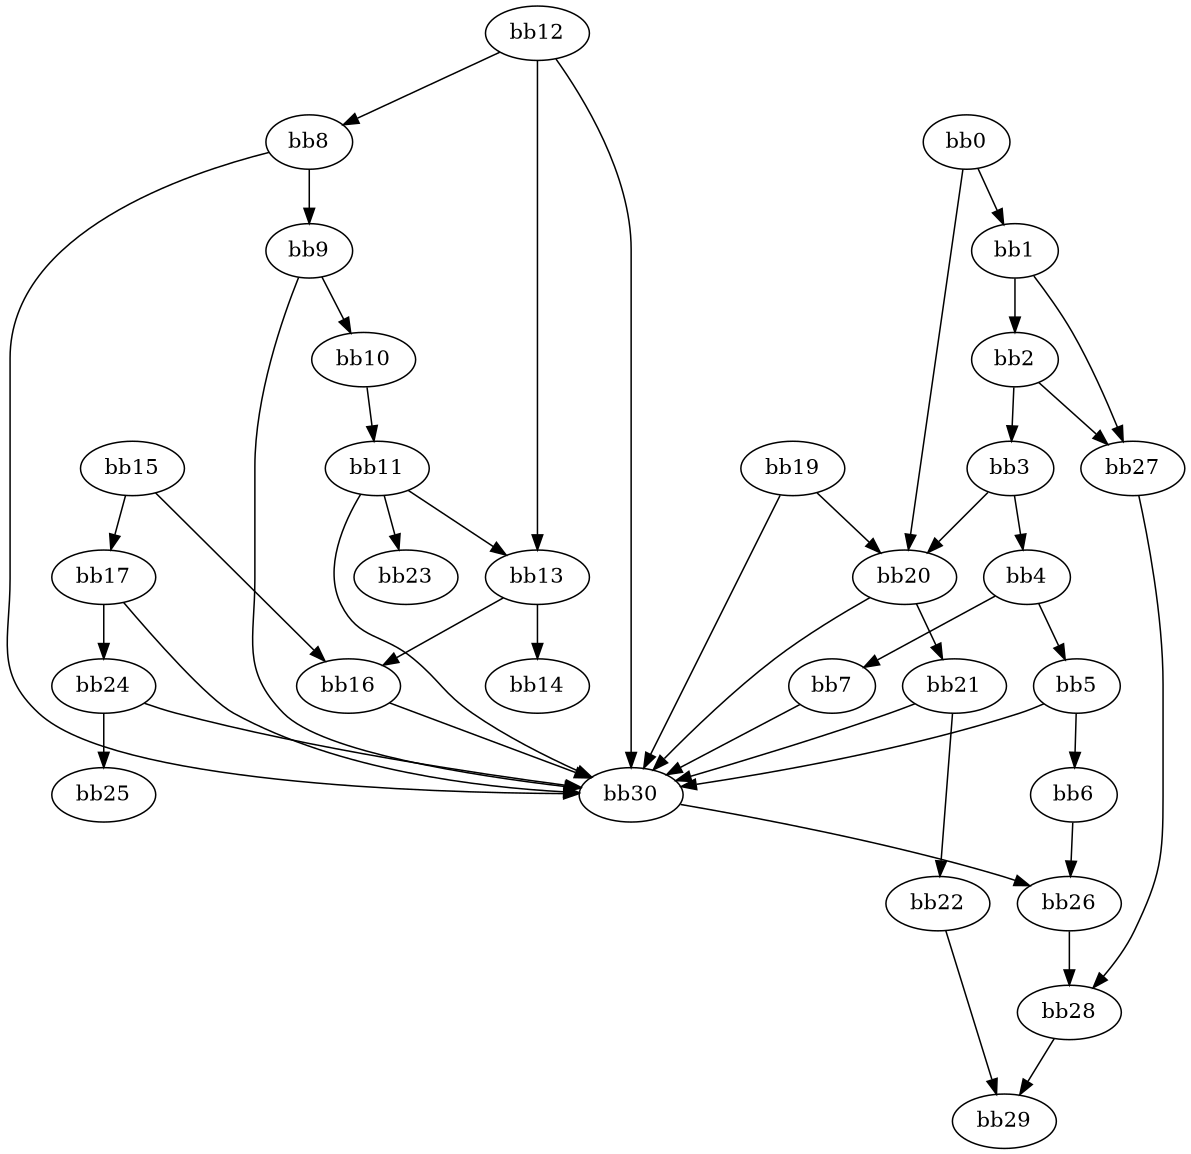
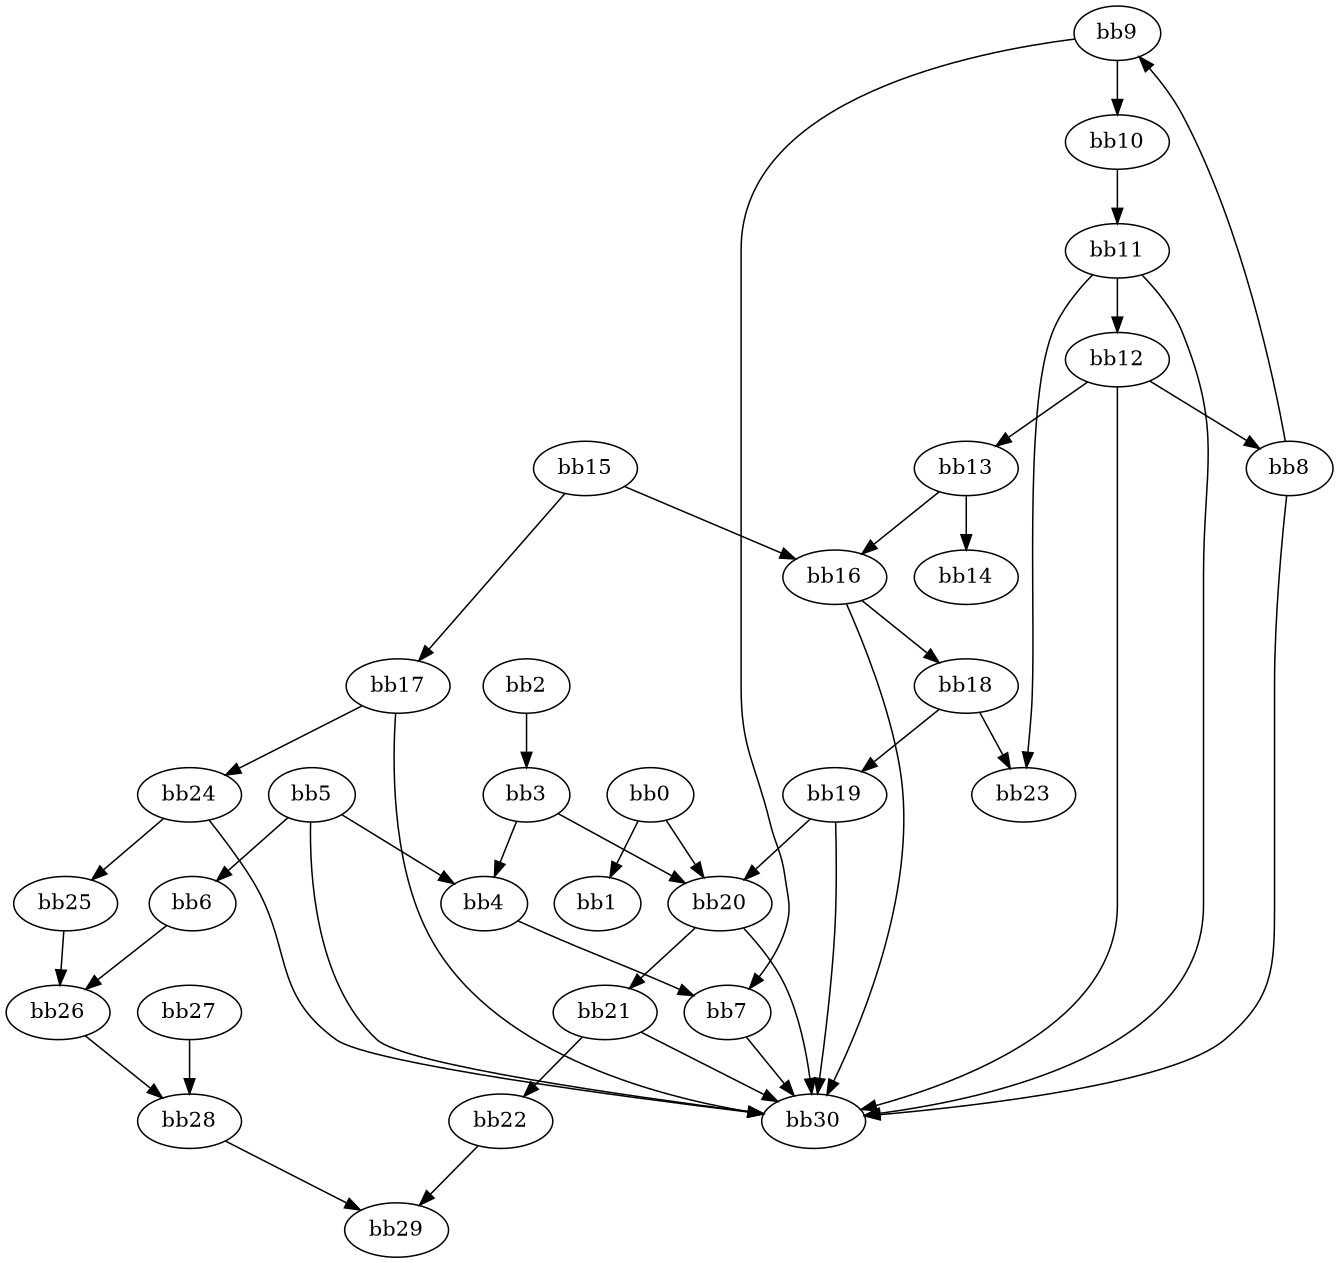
(1015, 298) -> none
(1081, 349) -> none
(1067, 408) -> none
(451, 519) -> (1117, 298)
(1049, 625) -> (391, 845)
(253, 643) -> (741, 406)
none -> (966, 686)
(849, 837) -> (62, 951)
